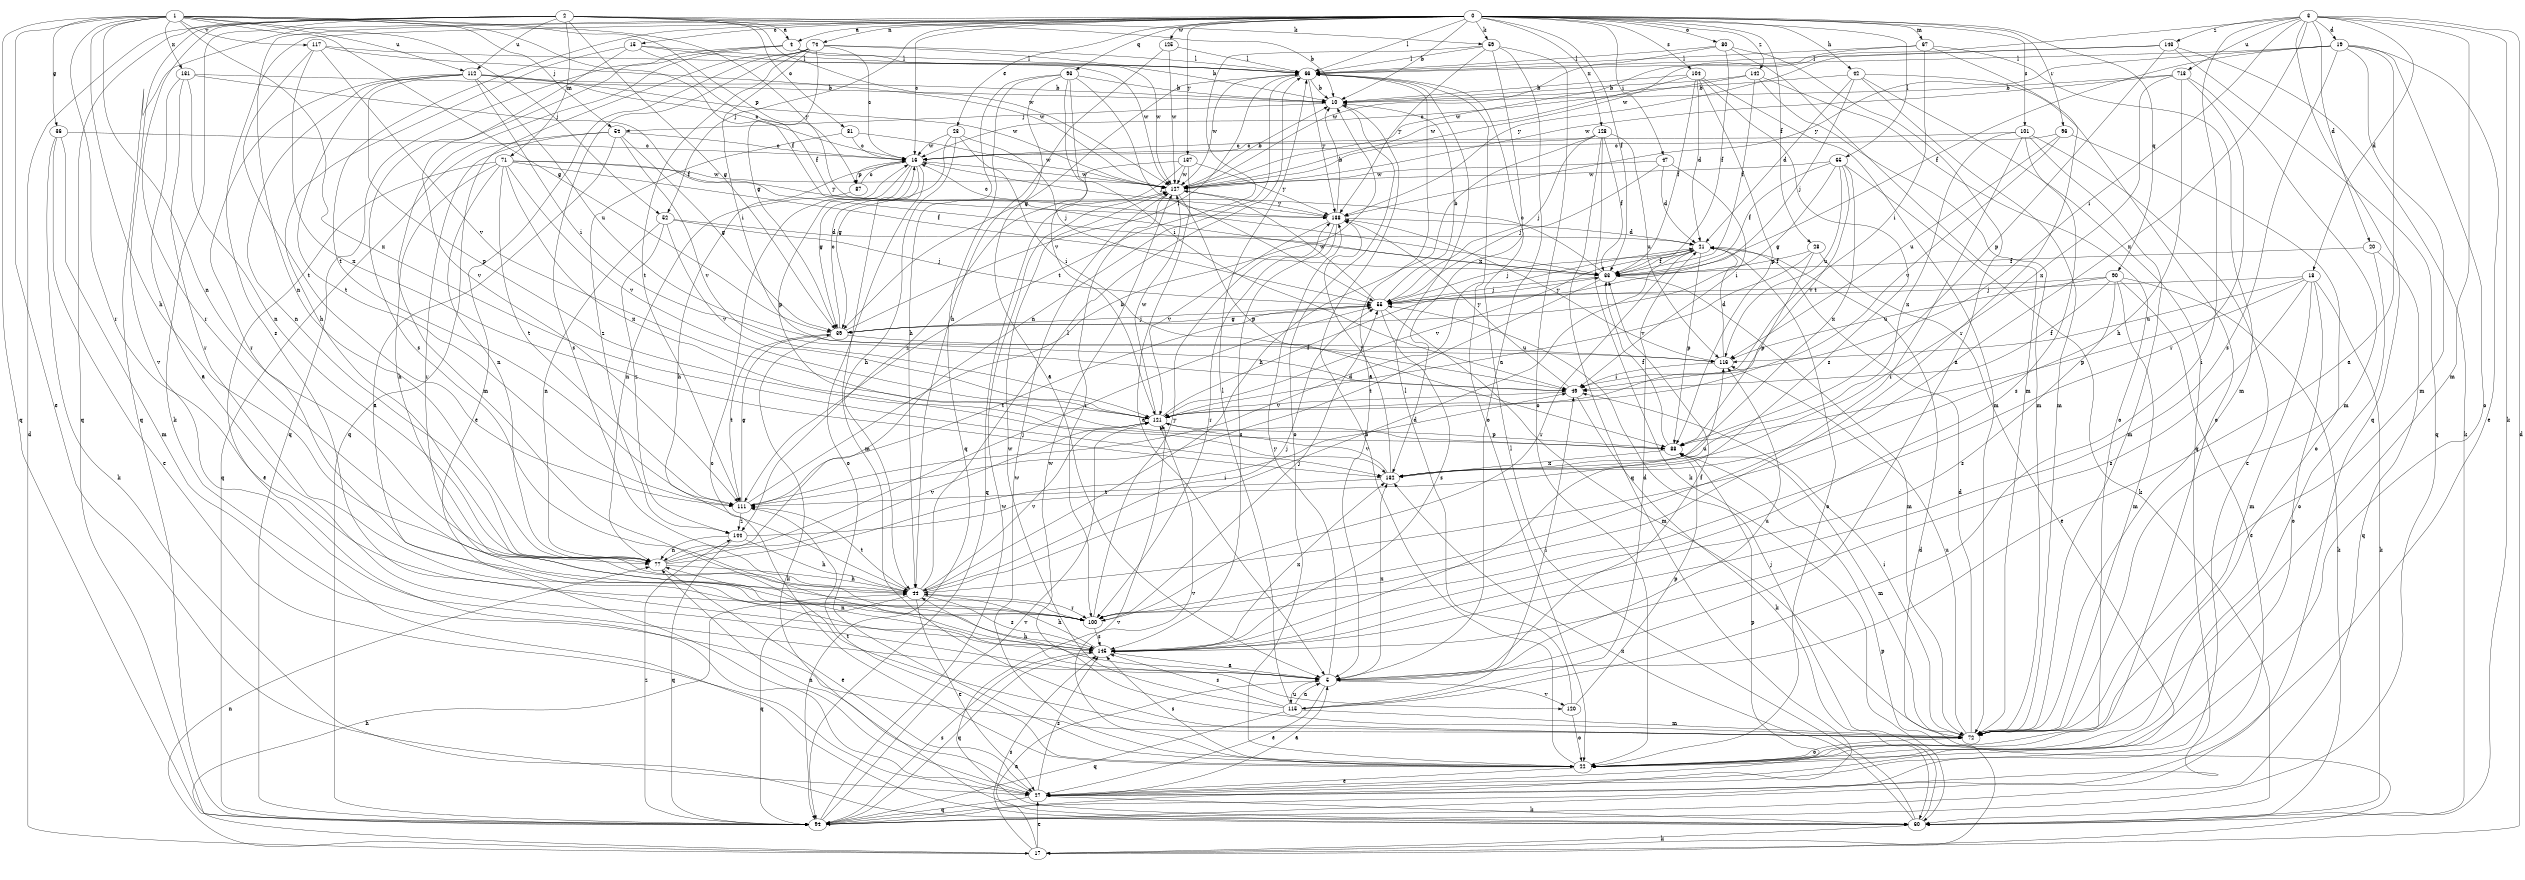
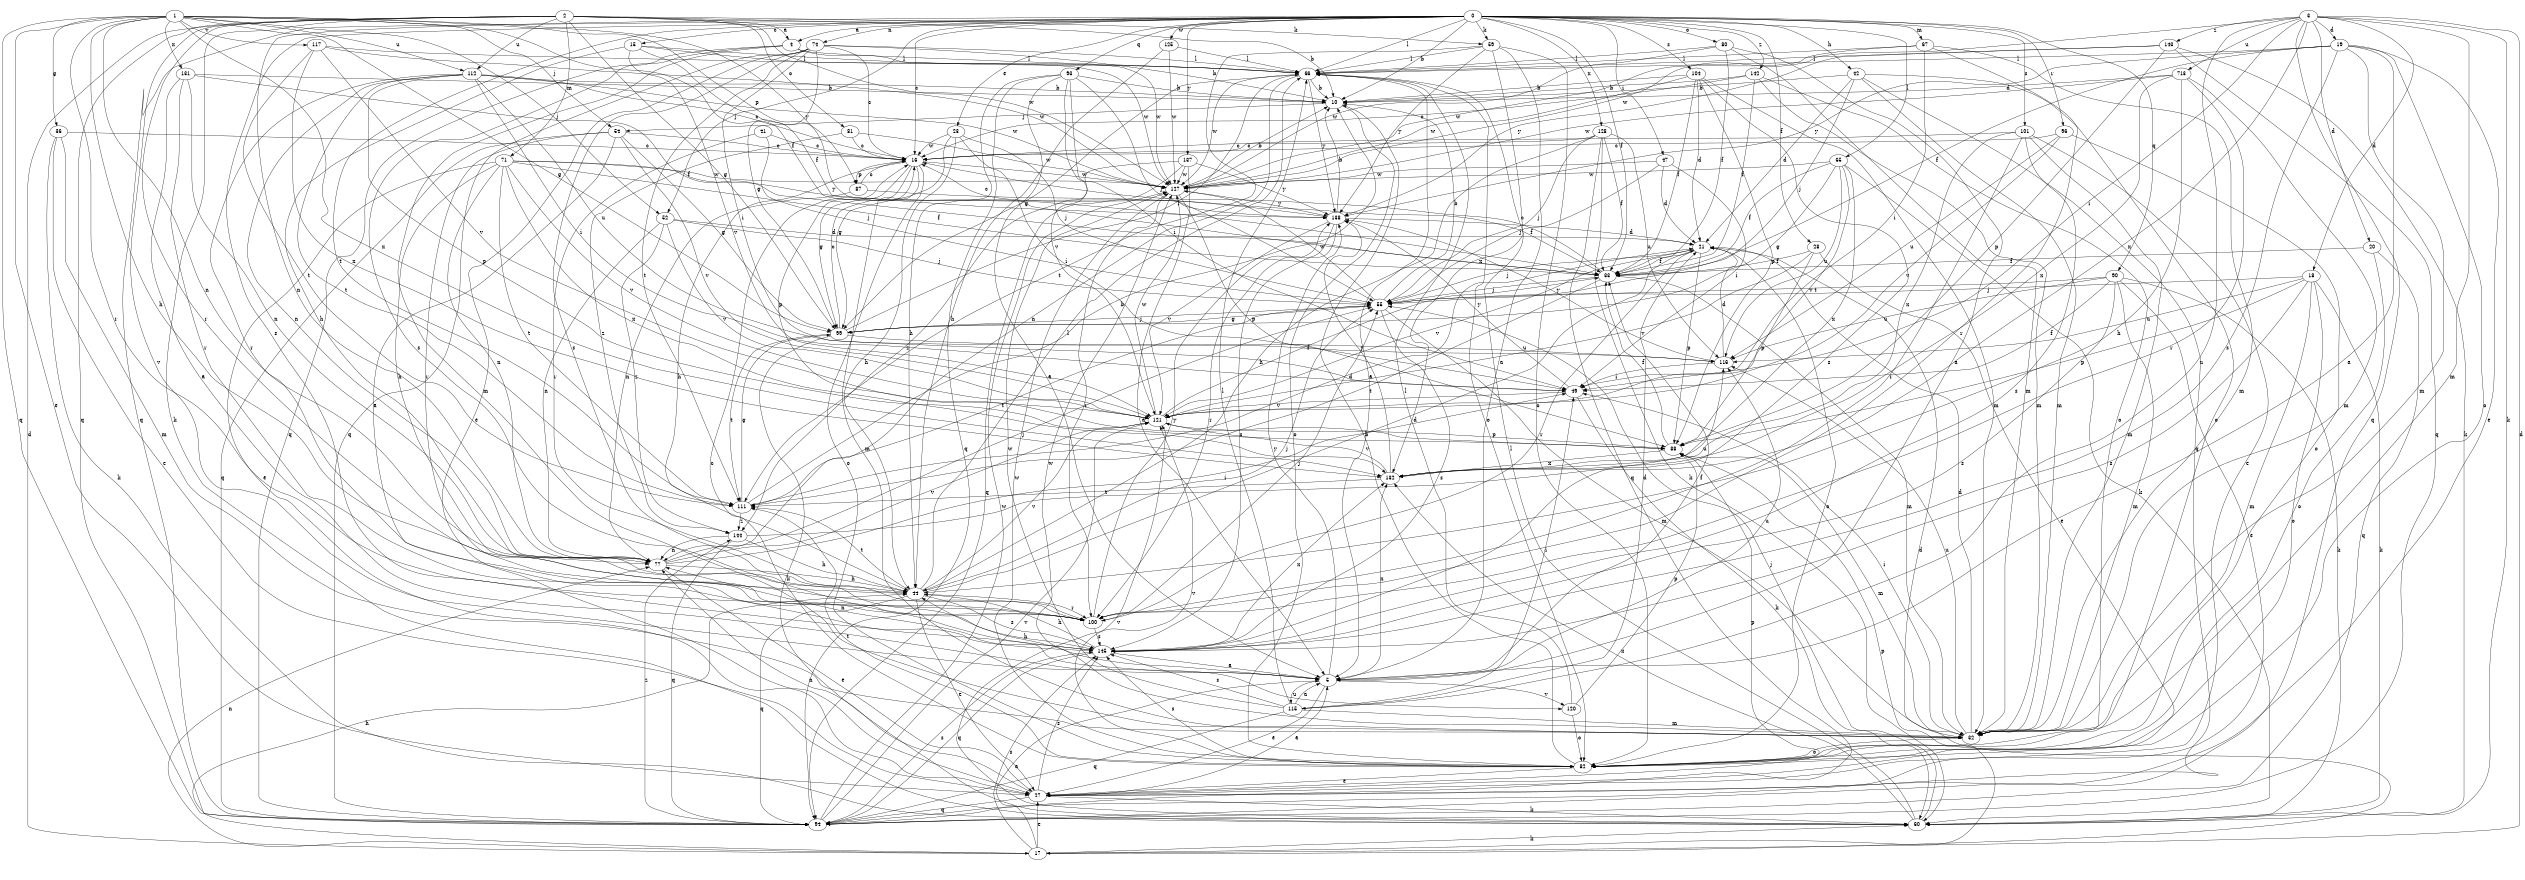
(2008, 88) -> (2008, 88)
none -> (763, 132)
none -> (1275, 208)
(465, 272) -> (820, 345)
(839, 334) -> (839, 334)
(2201, 363) -> (2201, 363)
(1971, 738) -> (1971, 738)
(1583, 767) -> (1583, 767)
(1479, 843) -> (1476, 839)
